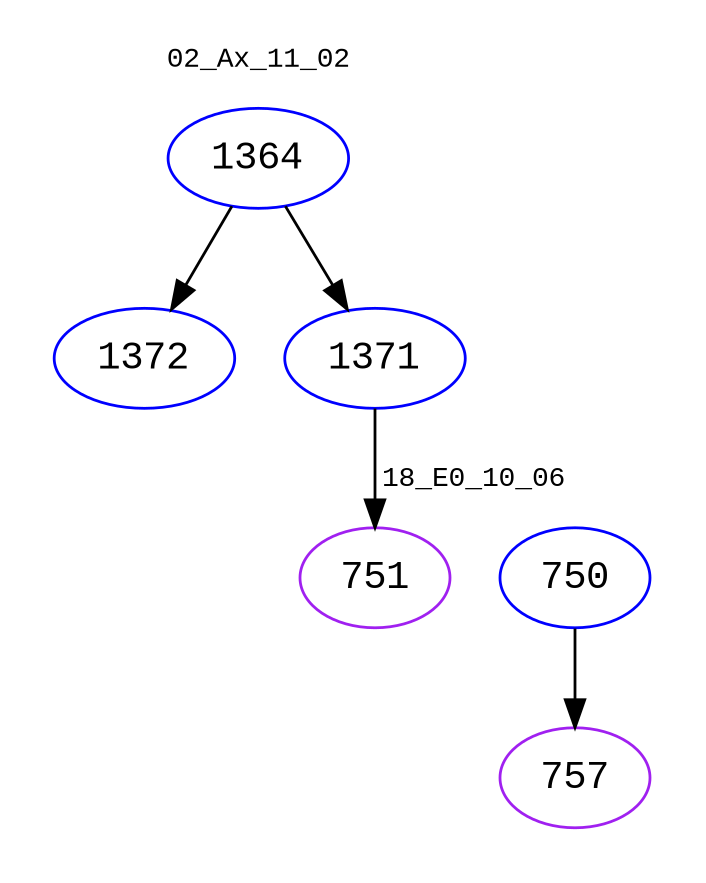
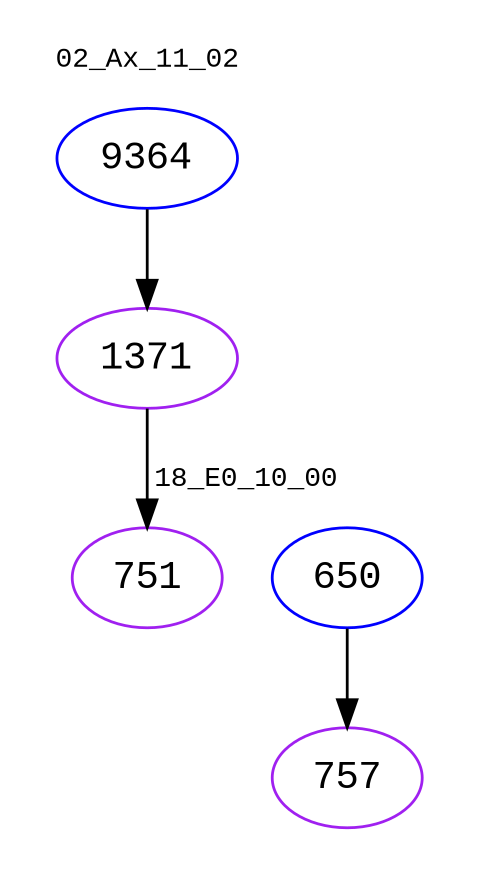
(258, 158) -> (147, 158)
(144, 358) -> none
(375, 358) -> (147, 358)
(475, 479) -> (247, 479)
(575, 578) -> (347, 578)
